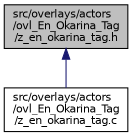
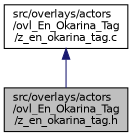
(66, 74) -> (66, 74)
